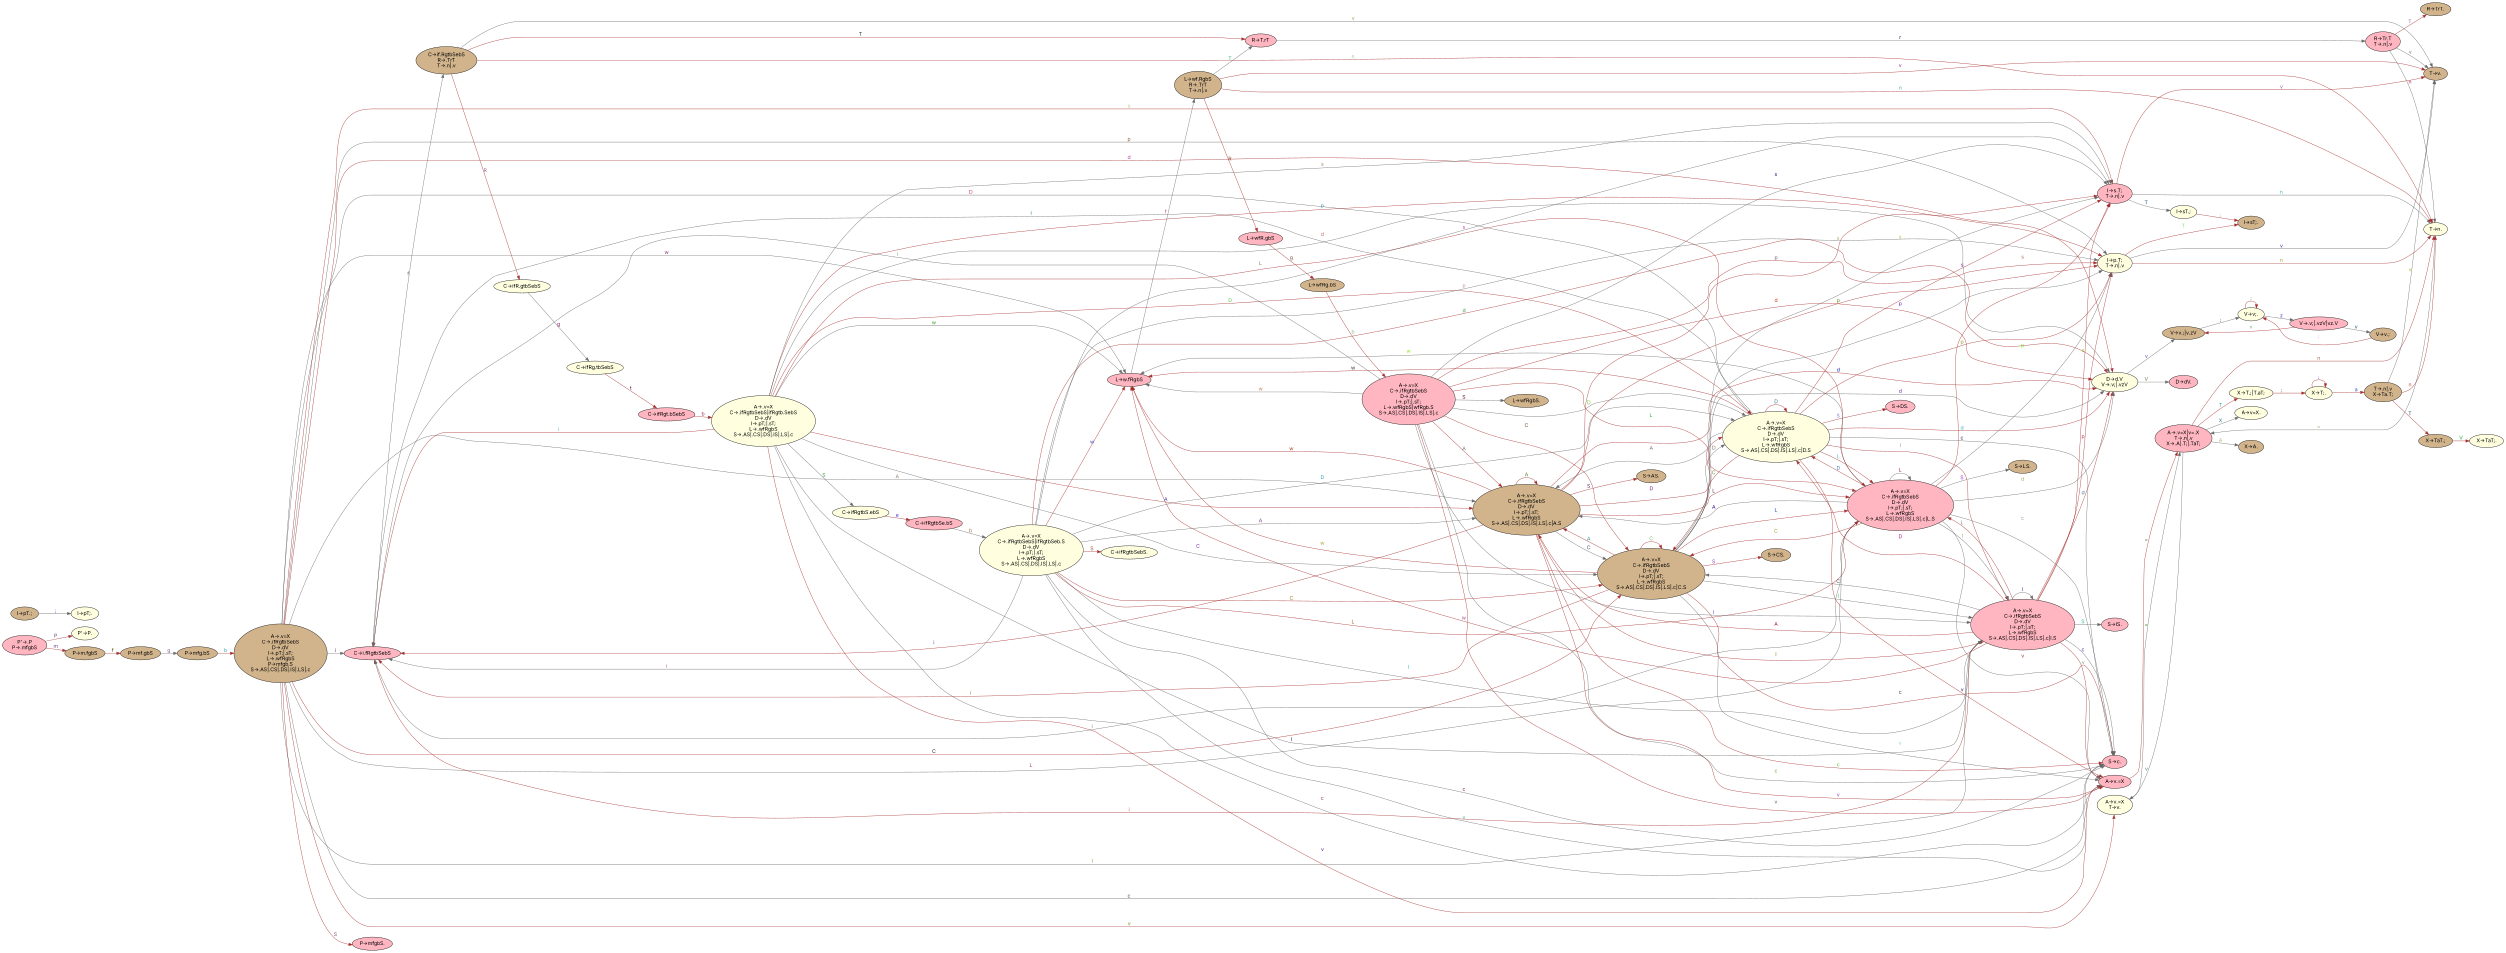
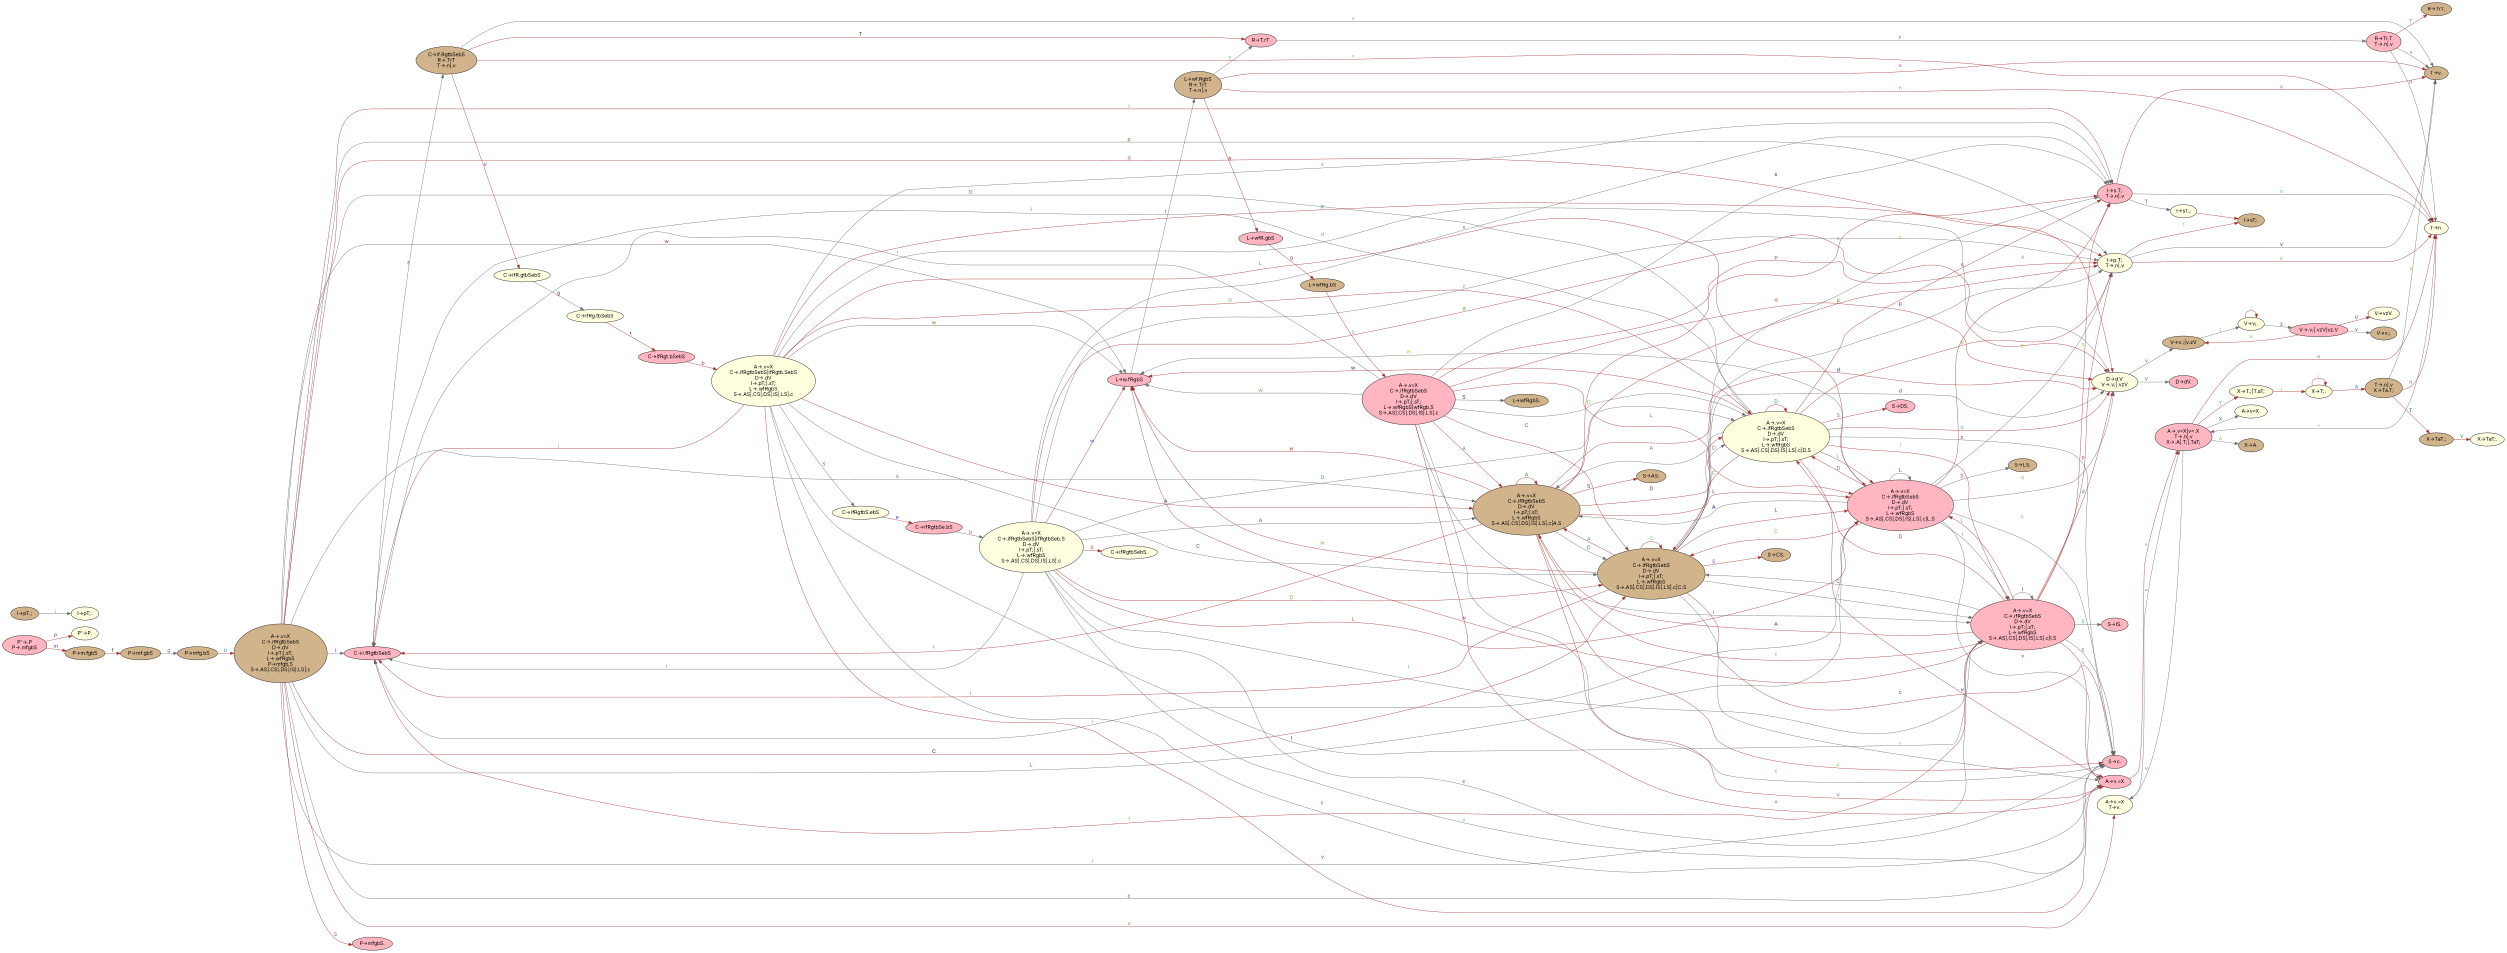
none -> (2384, 314)
(2315, 344) -> none
